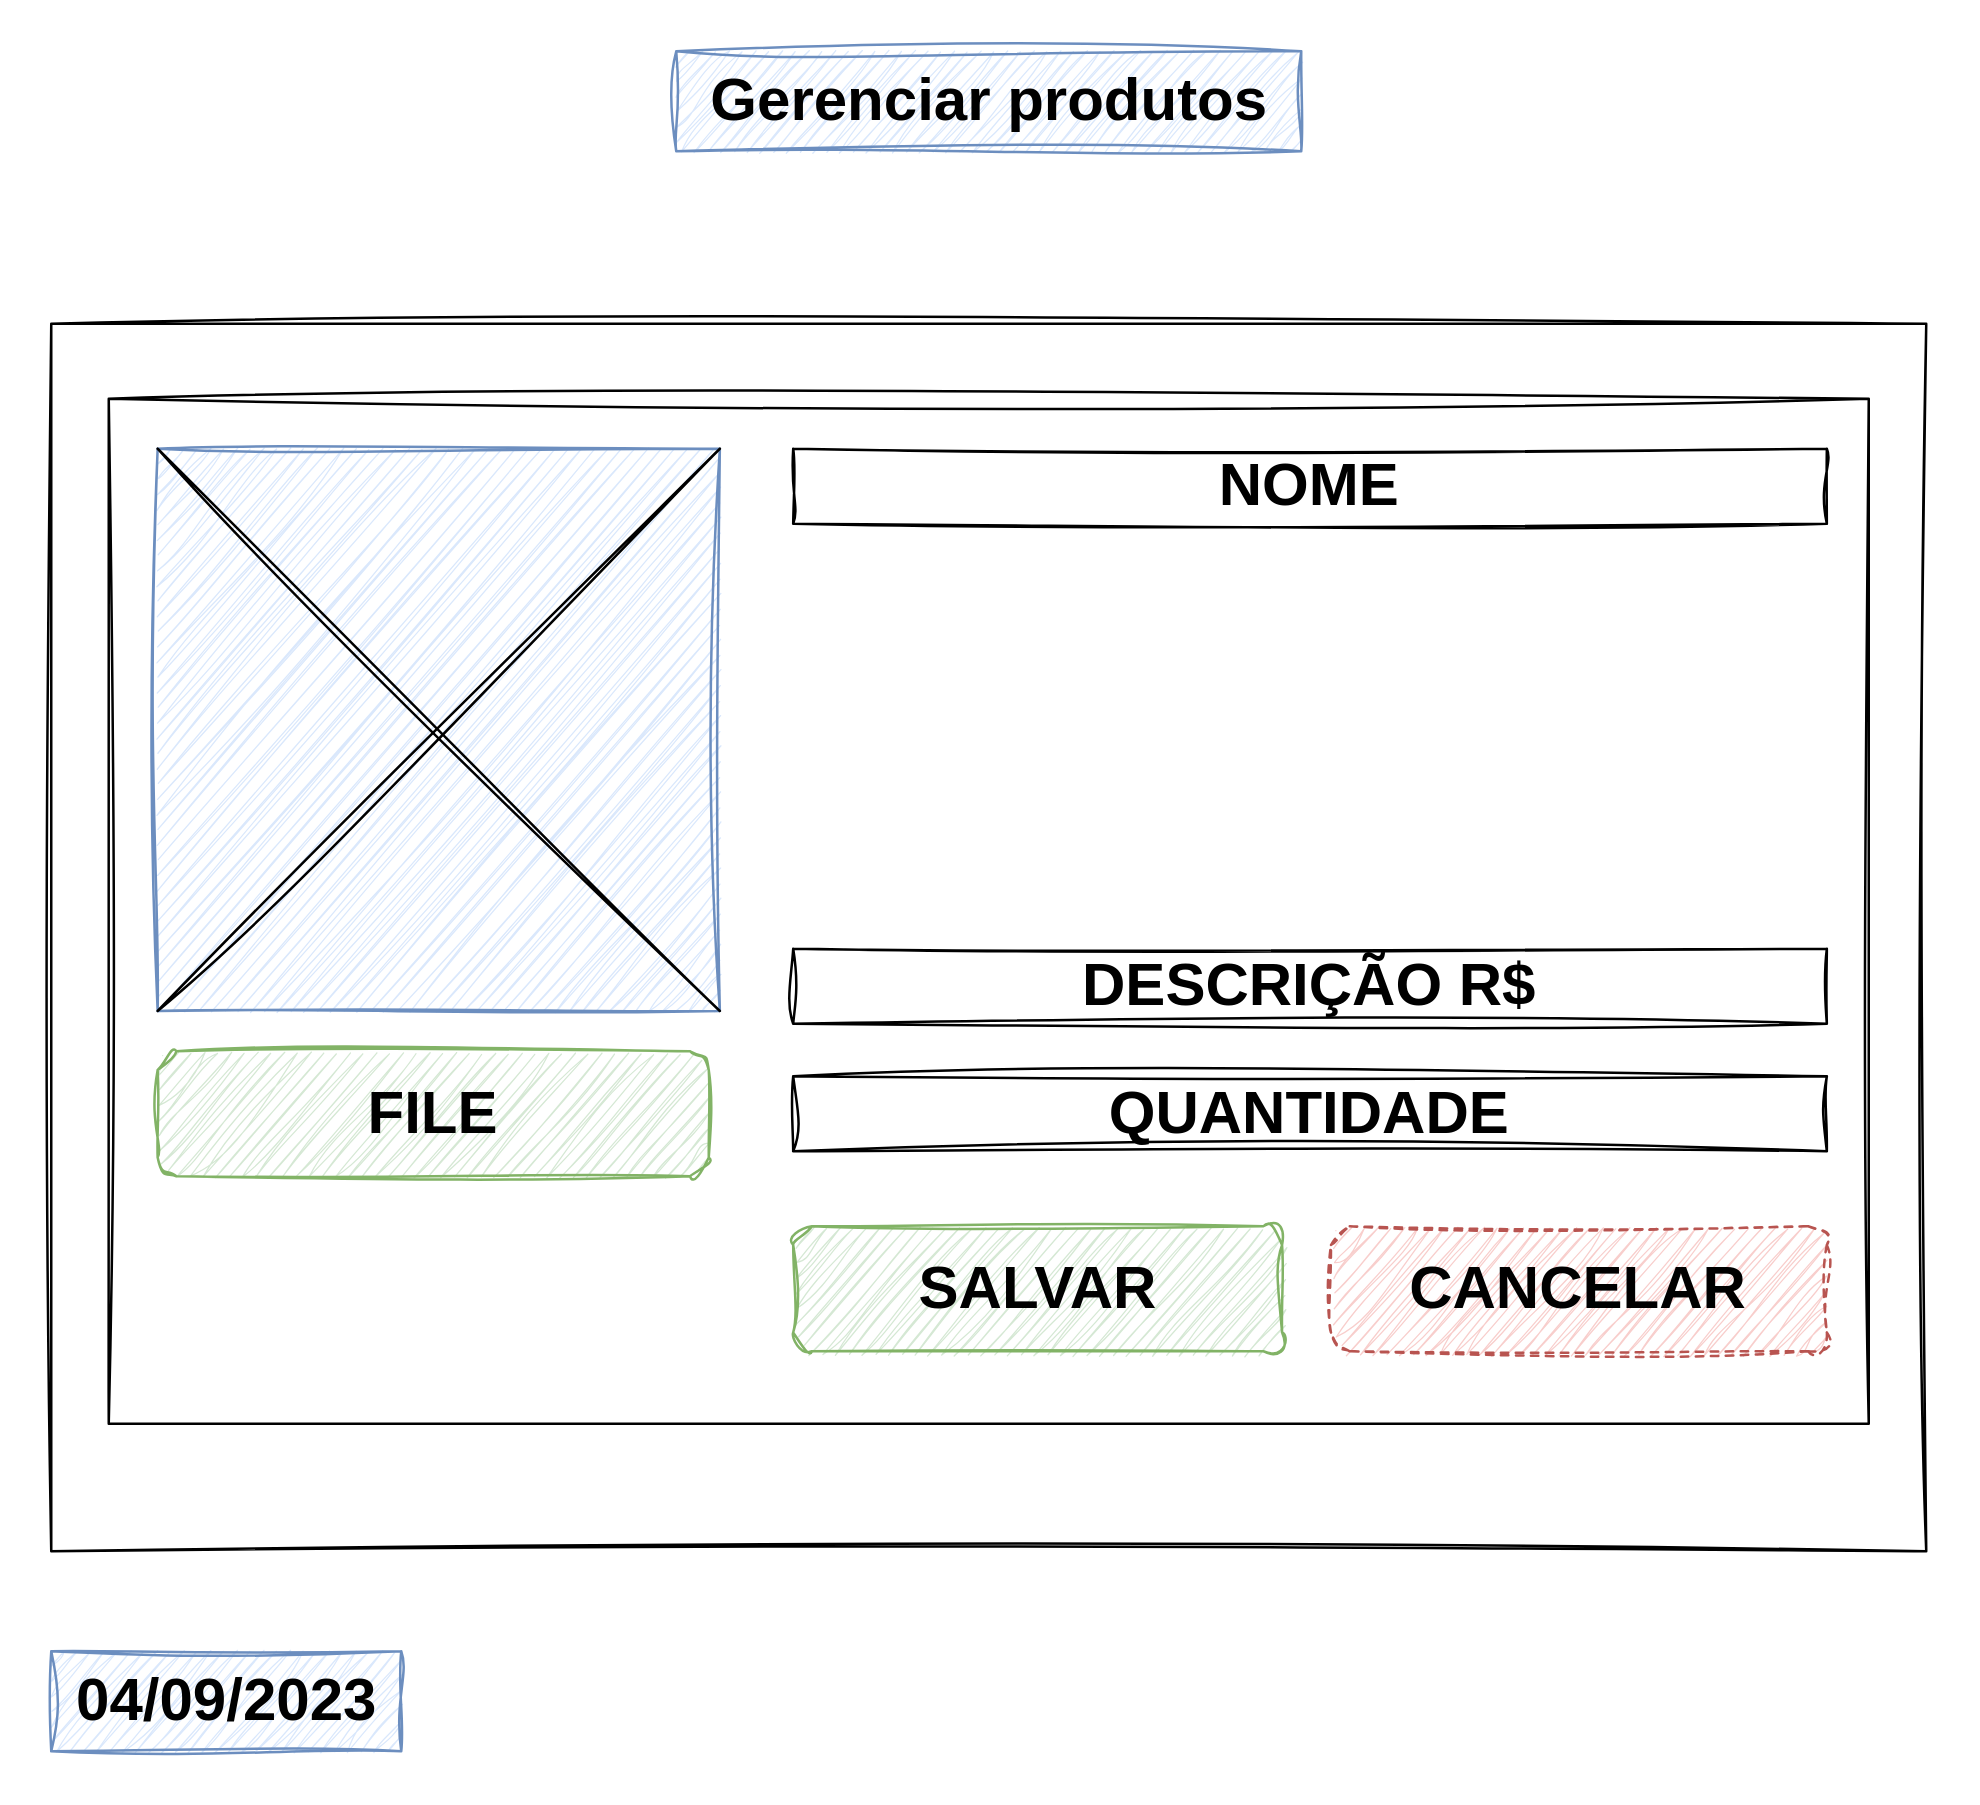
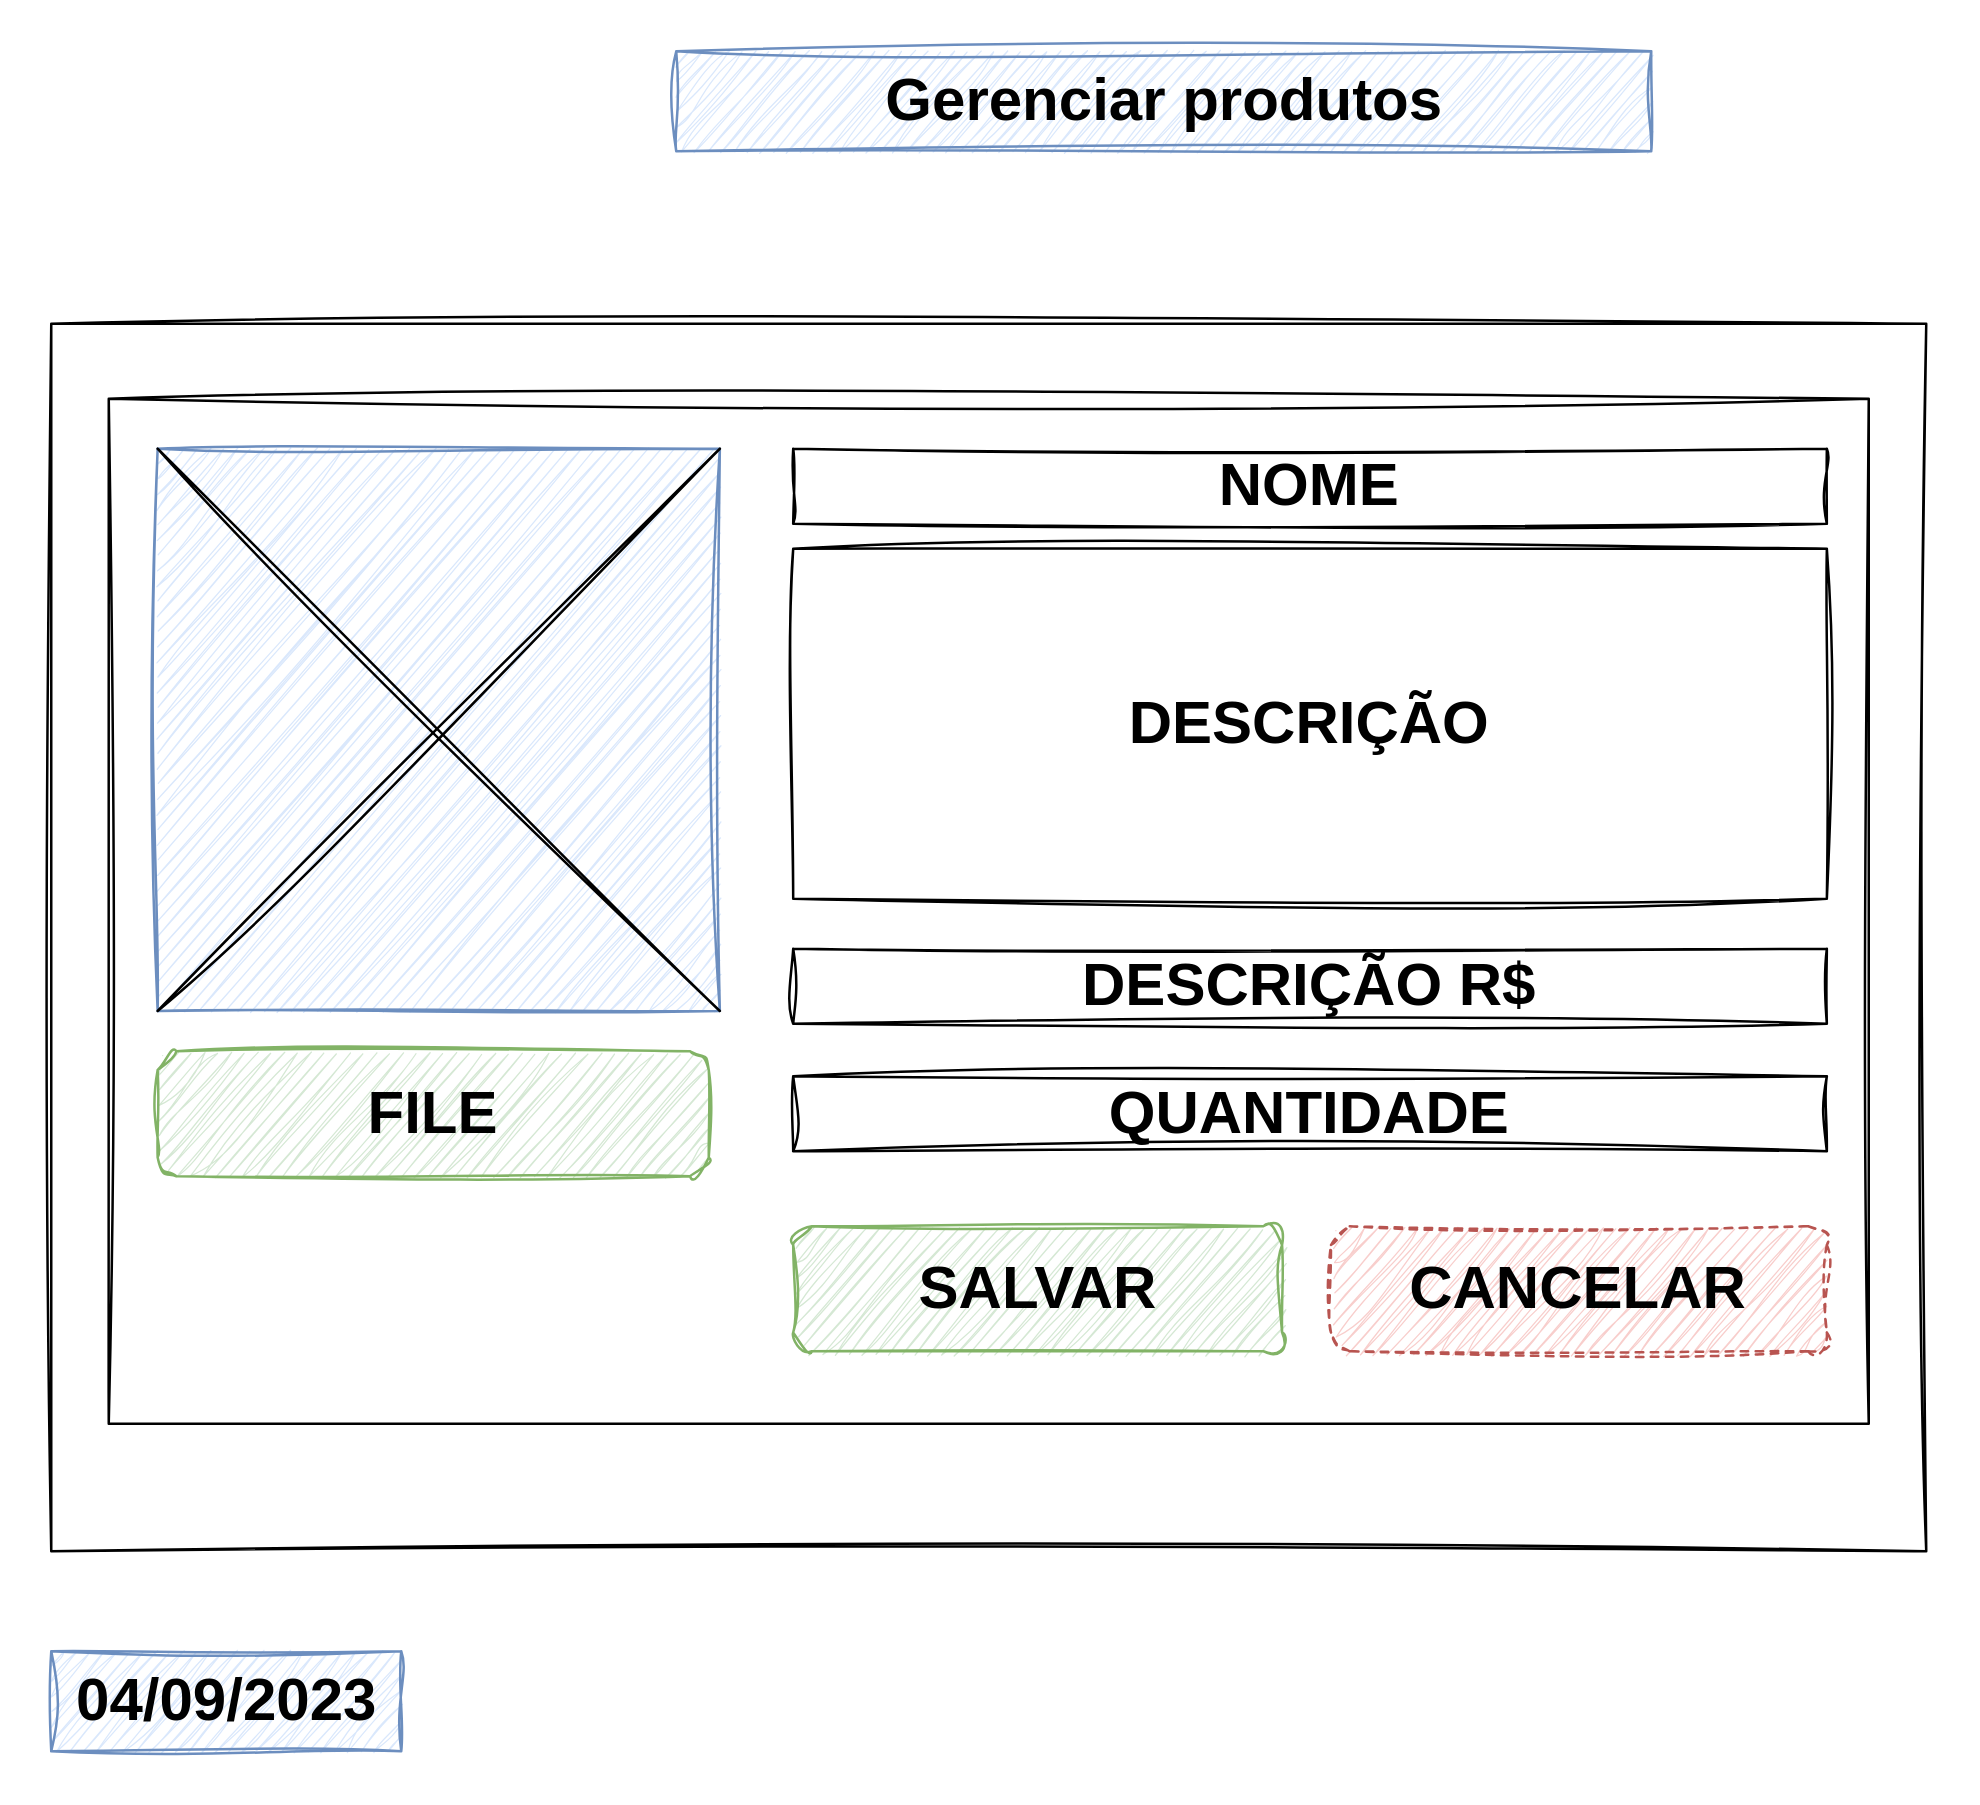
(989, 101) -> (1164, 101)
none -> (1310, 724)
